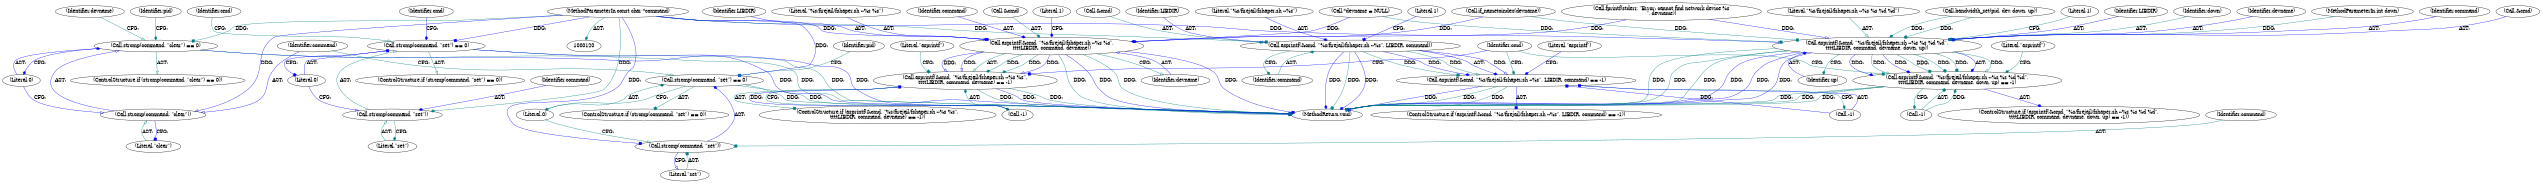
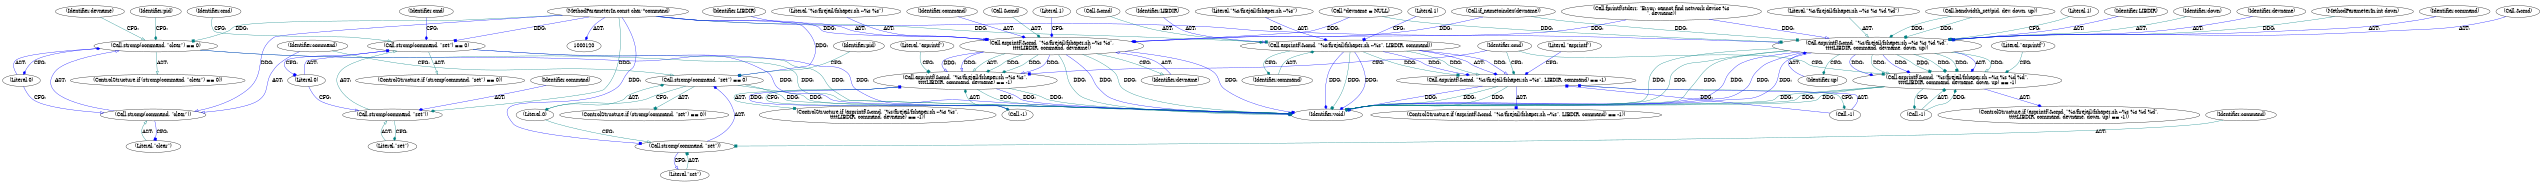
(594, 25) -> (594, 25)
(1327, 115) -> (1327, 115)
